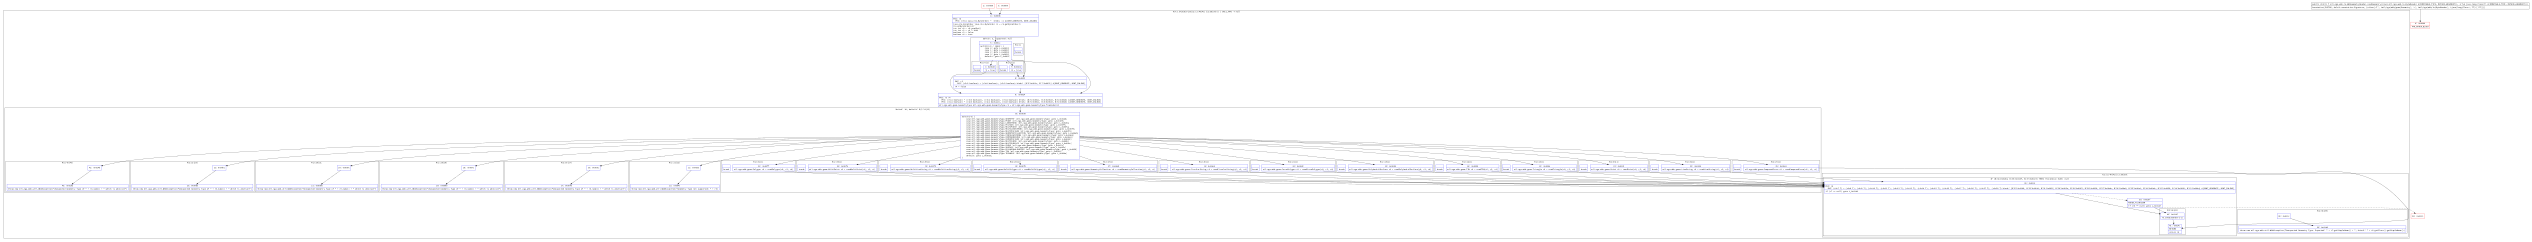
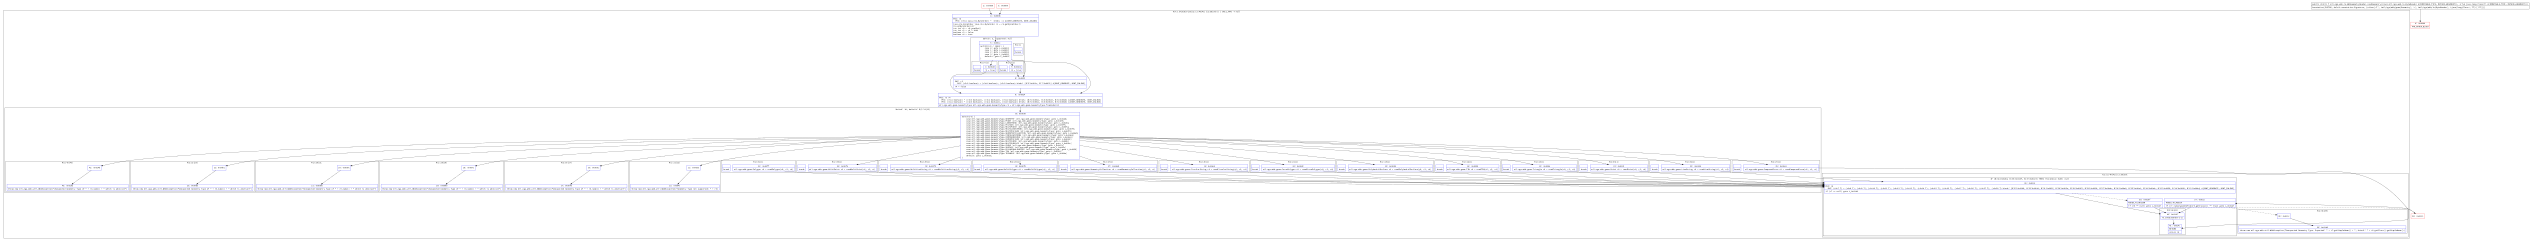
(868, 150) -> none
none -> (2200, 203)
